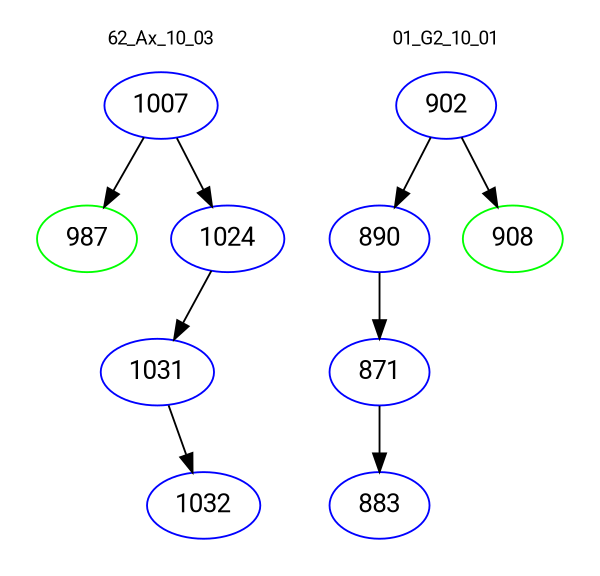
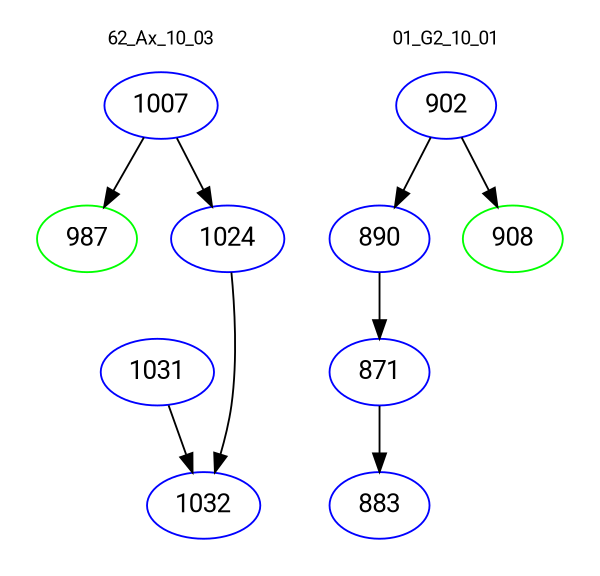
(197, 297) -> (235, 364)
